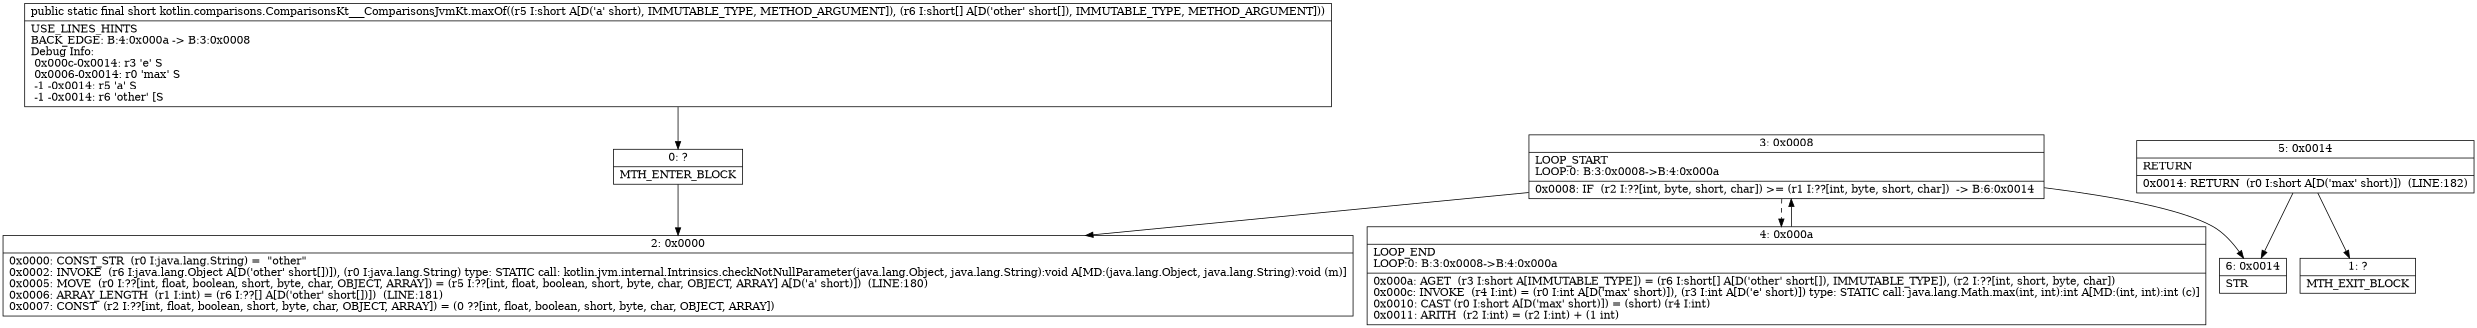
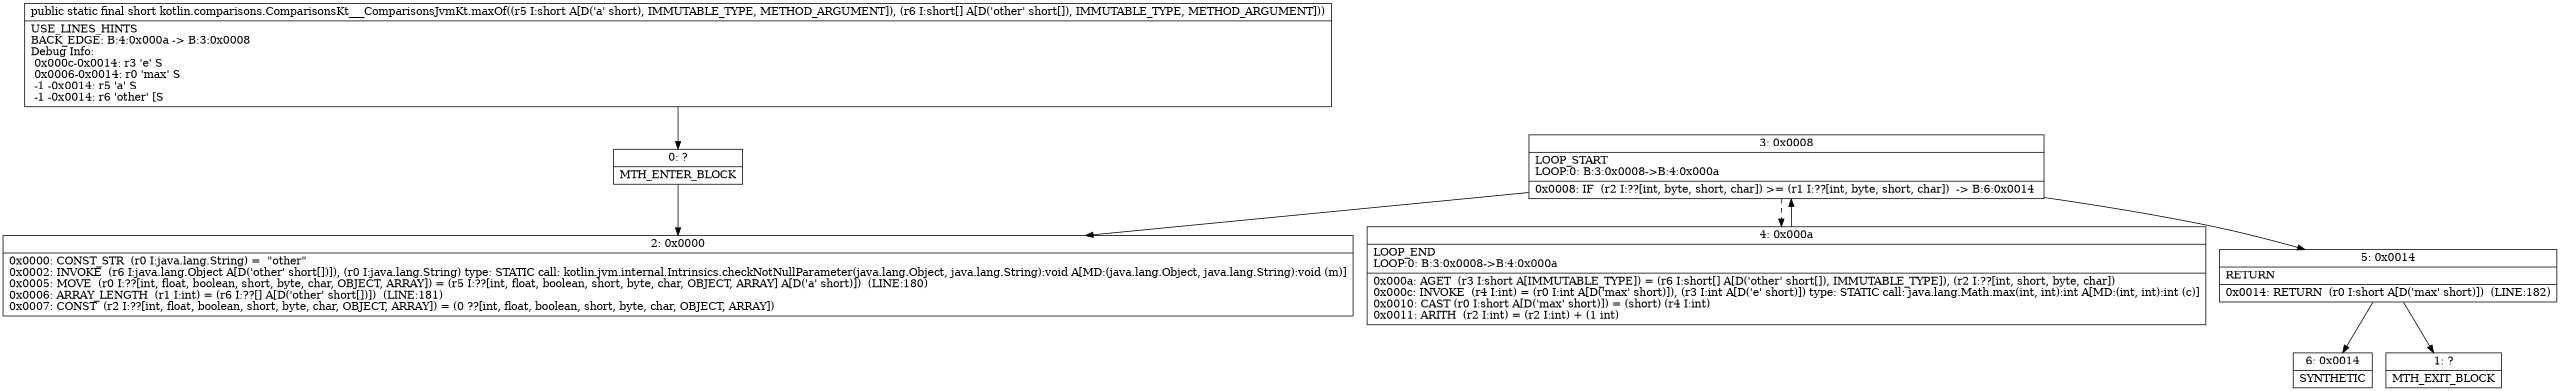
(2148, 205) -> (2172, 218)
(2237, 284) -> (2333, 379)
